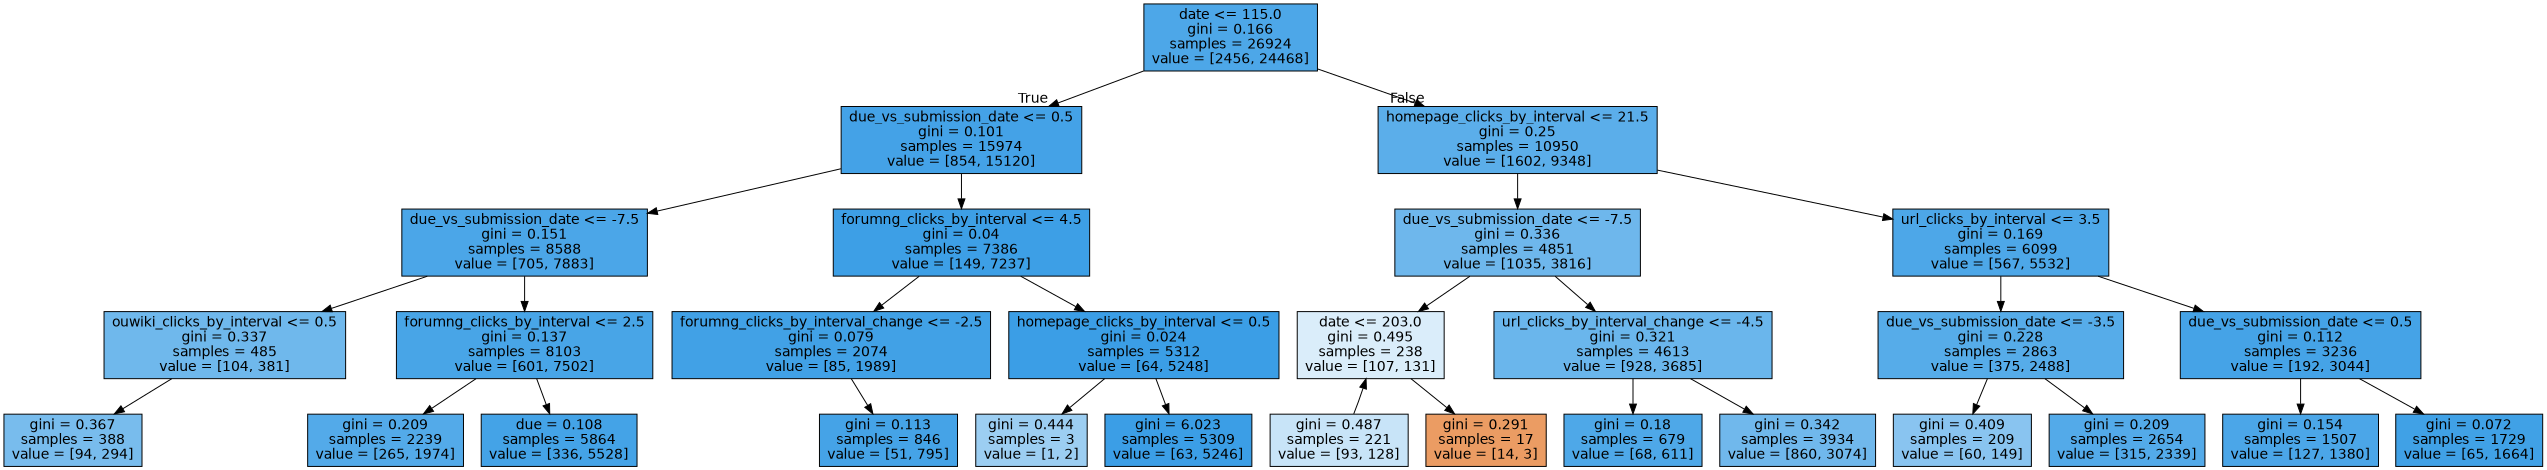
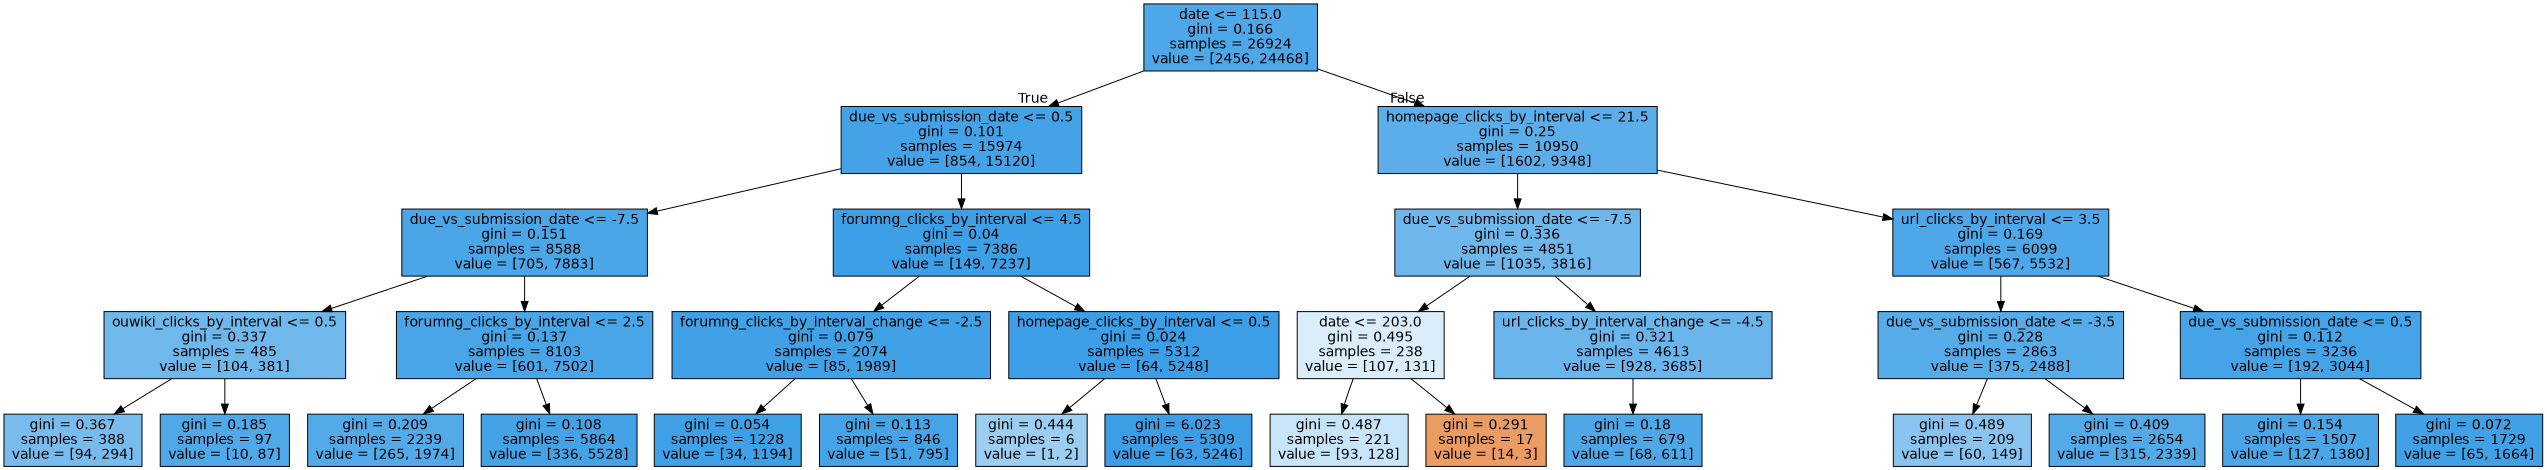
(1359, 401) -> (1349, 391)
none -> (225, 440)
(559, 440) -> (559, 440)
none -> (728, 440)
(1031, 440) -> (1031, 440)
(1798, 440) -> none
(1962, 440) -> (1962, 440)
(2127, 440) -> (2127, 440)
